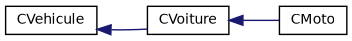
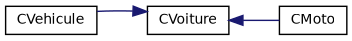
(129, 30) -> (115, 11)
